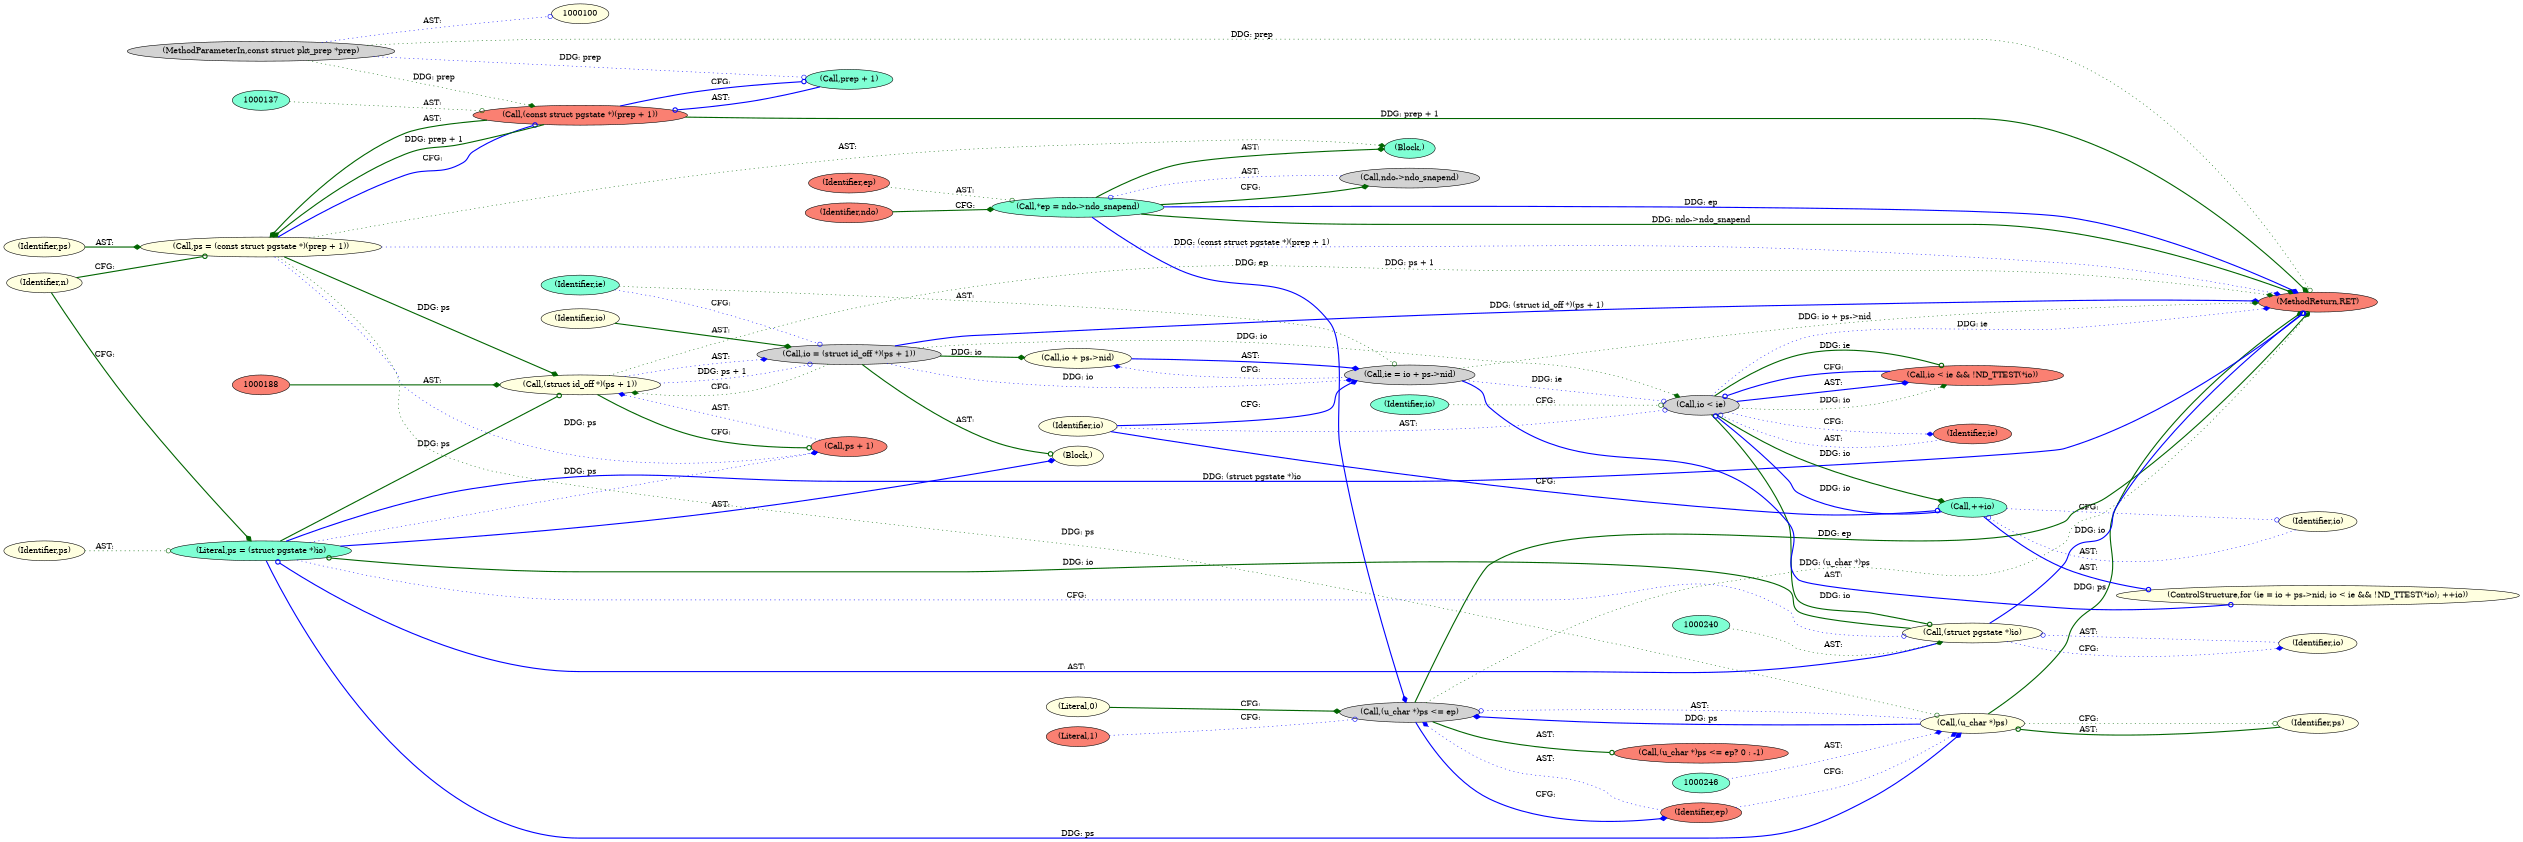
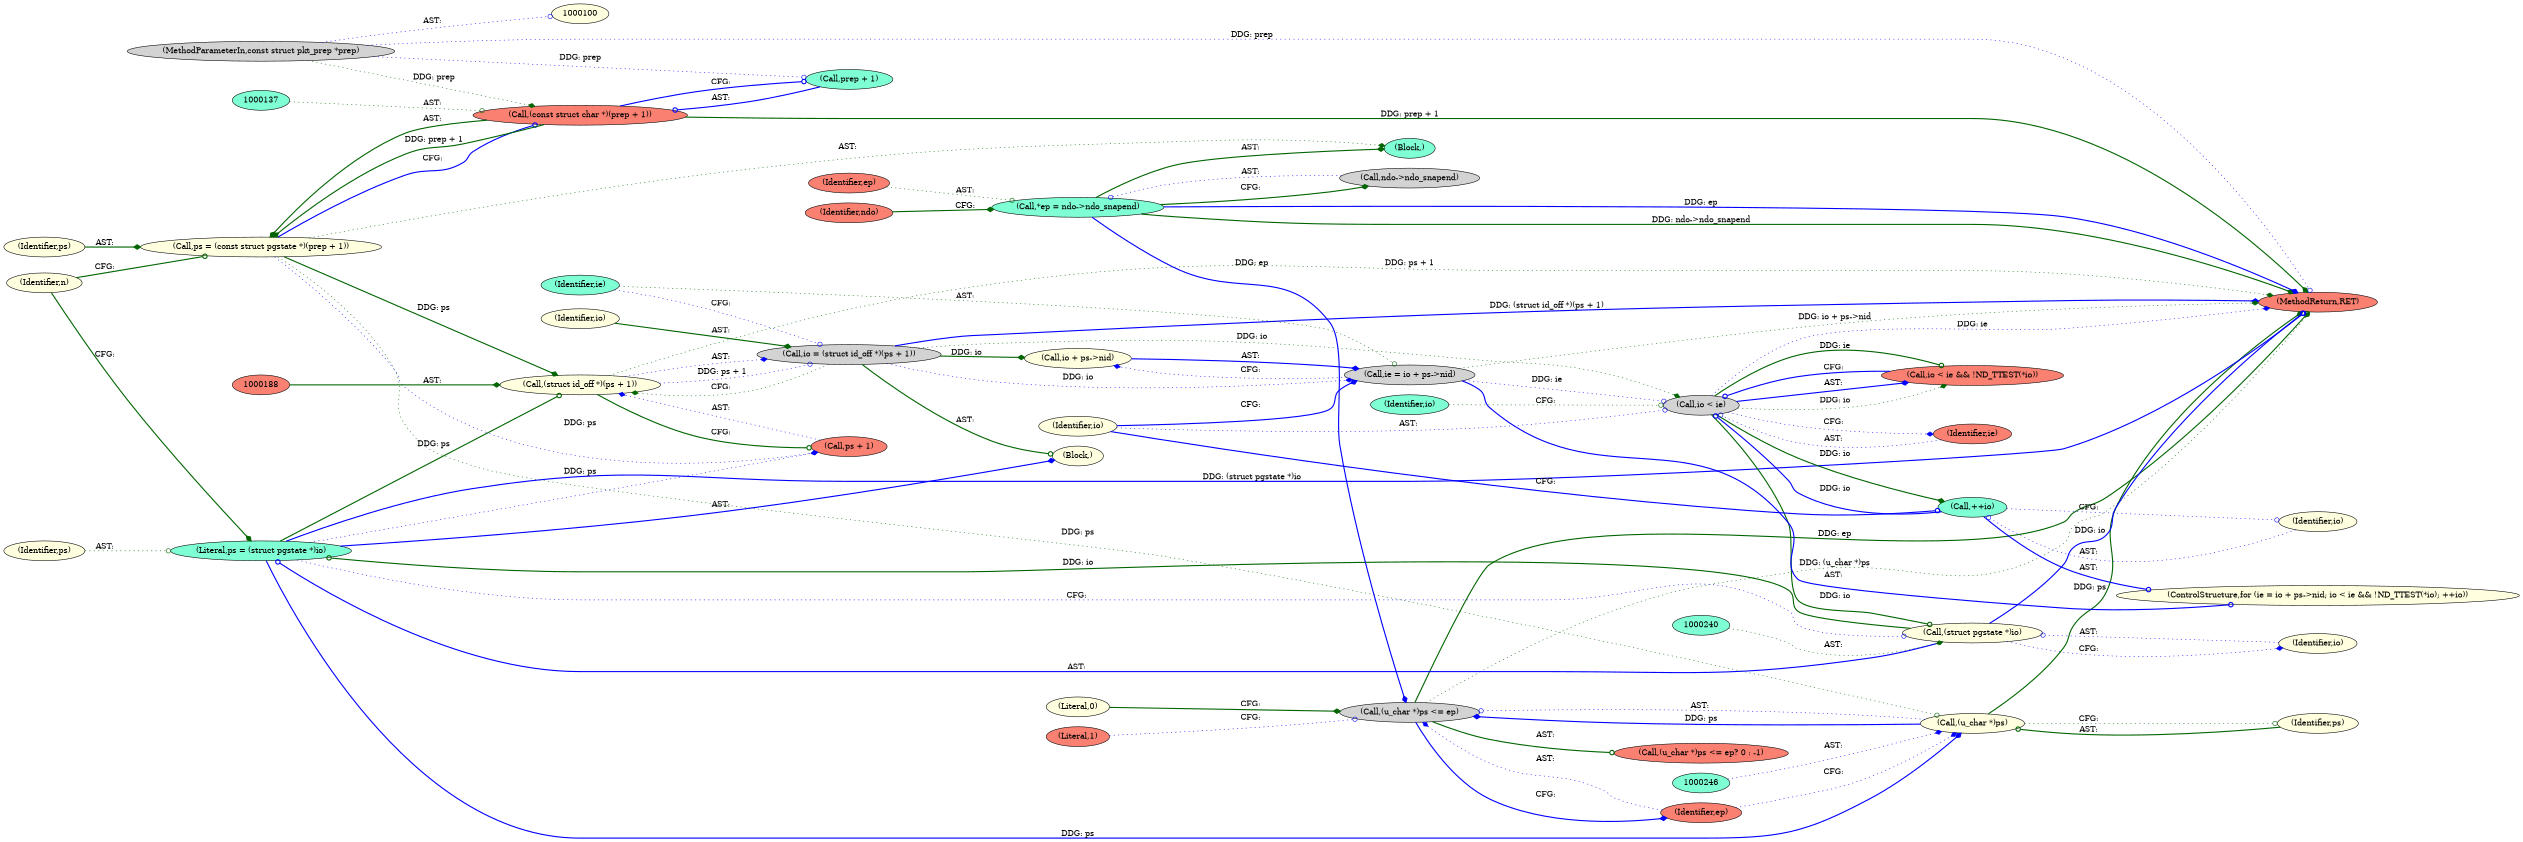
(1387, 39) -> (1387, 39)
(580, 115) -> (580, 115)
(1329, 247) -> none
